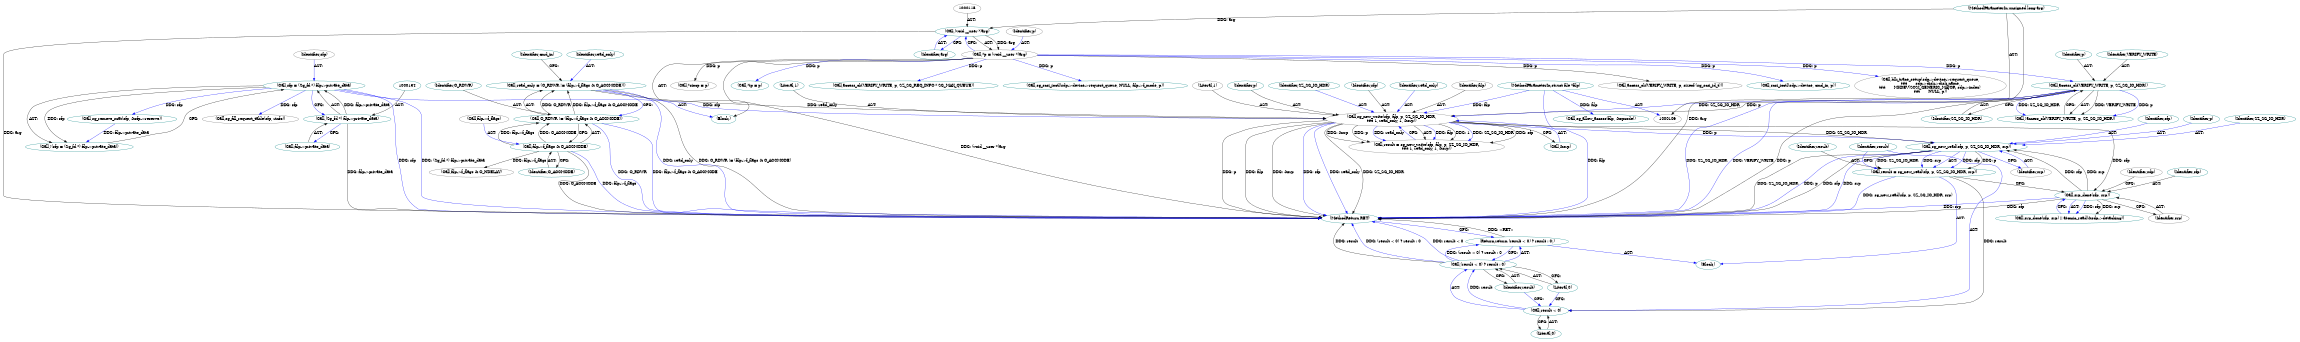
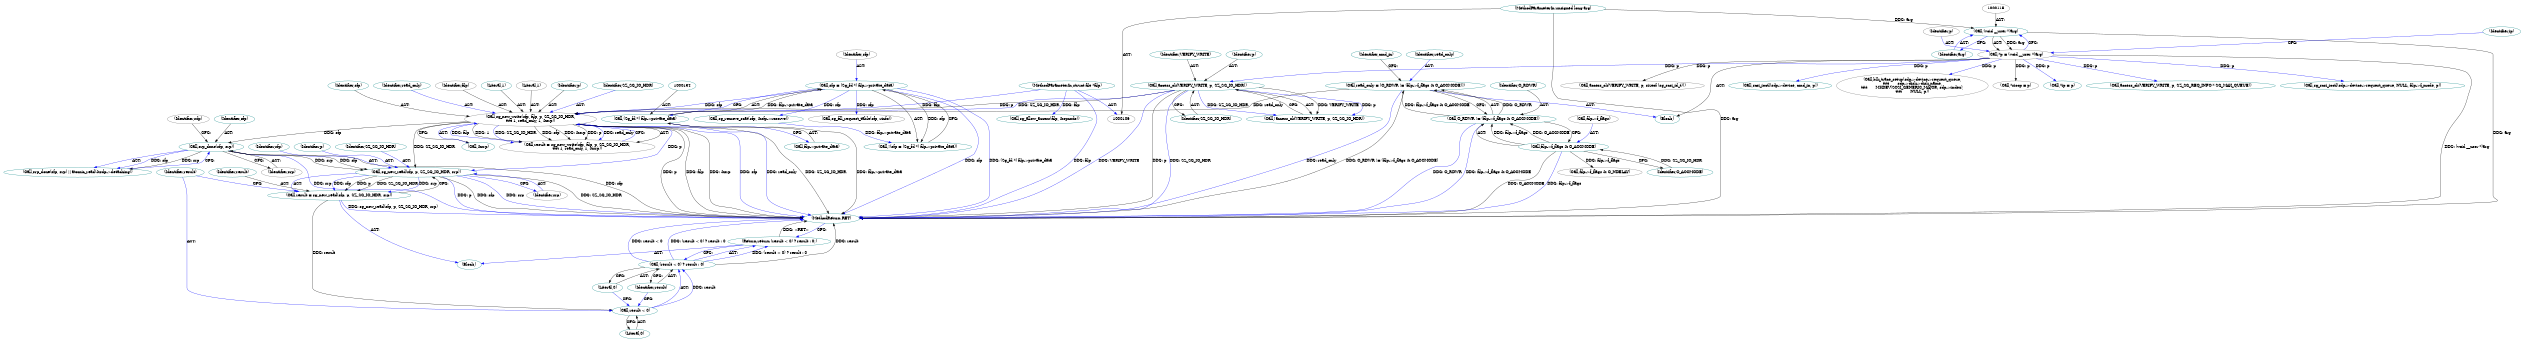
none -> (2502, 32)
(641, 103) -> (1459, 98)
(553, 161) -> (1682, 161)
(2008, 184) -> (424, 190)
